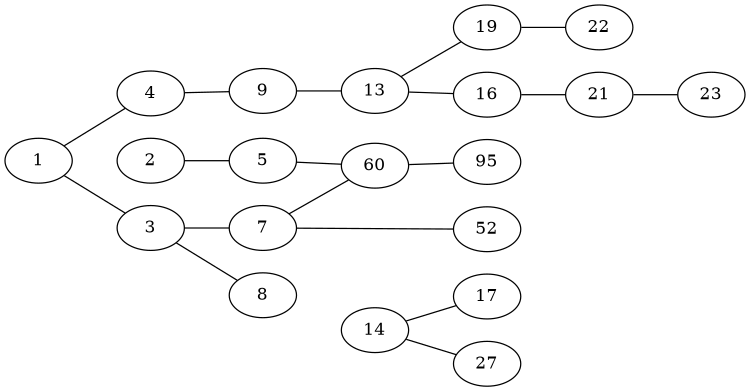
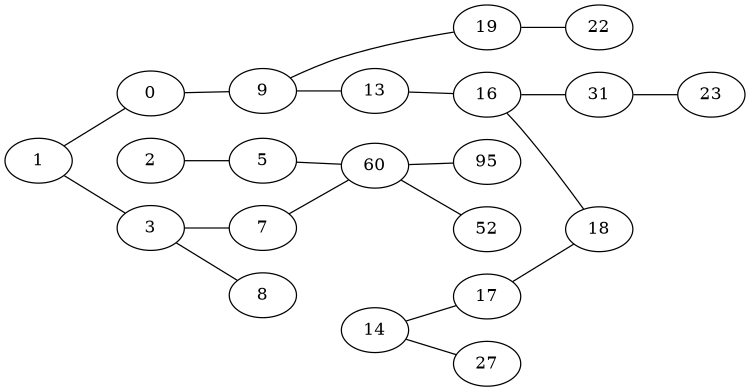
(431, 59) -> (370, 49)
(151, 93) -> (151, 93)
(599, 95) -> (599, 95)
(375, 229) -> (431, 197)
none -> (599, 229)
